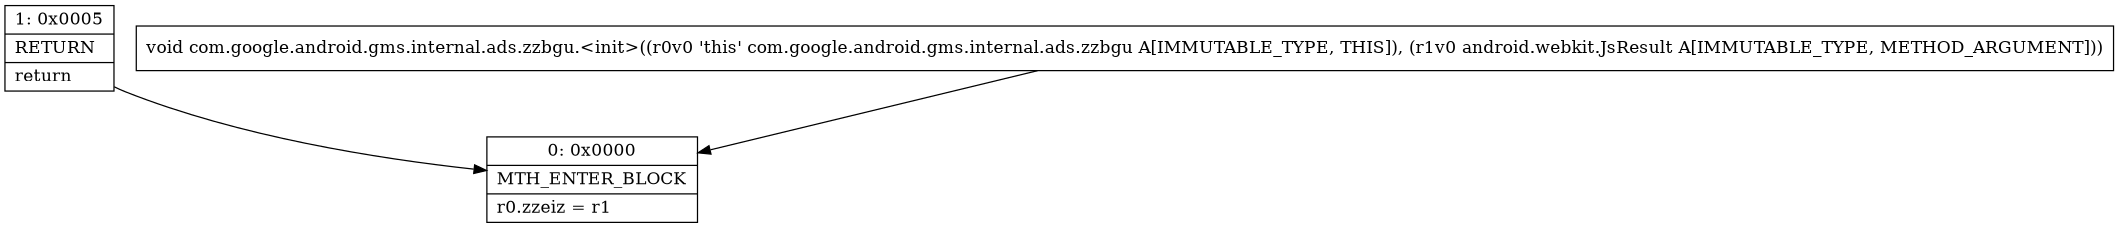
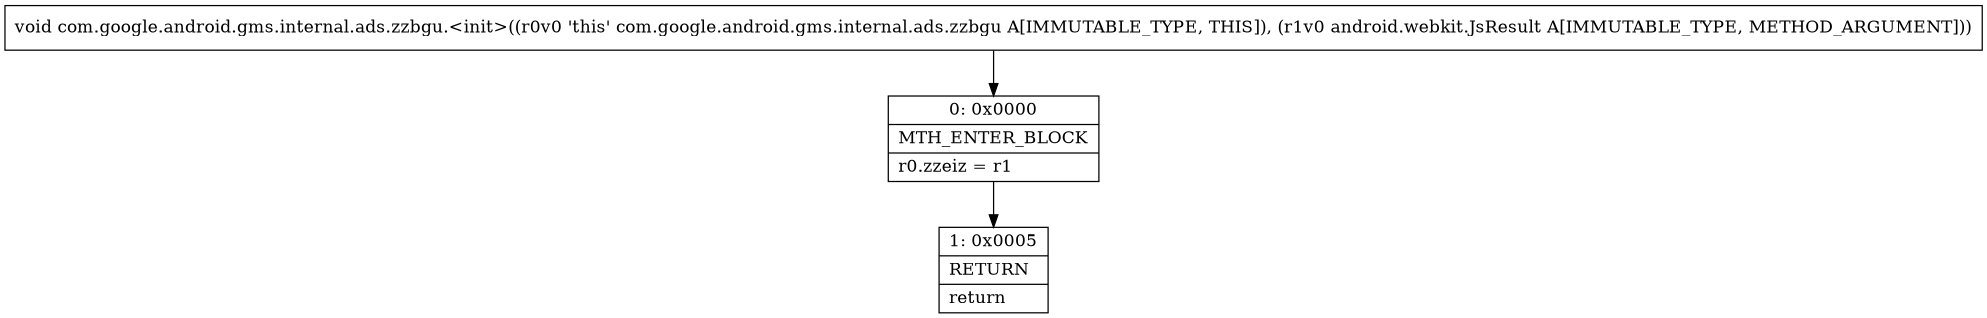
(291, 140) -> (994, 198)
